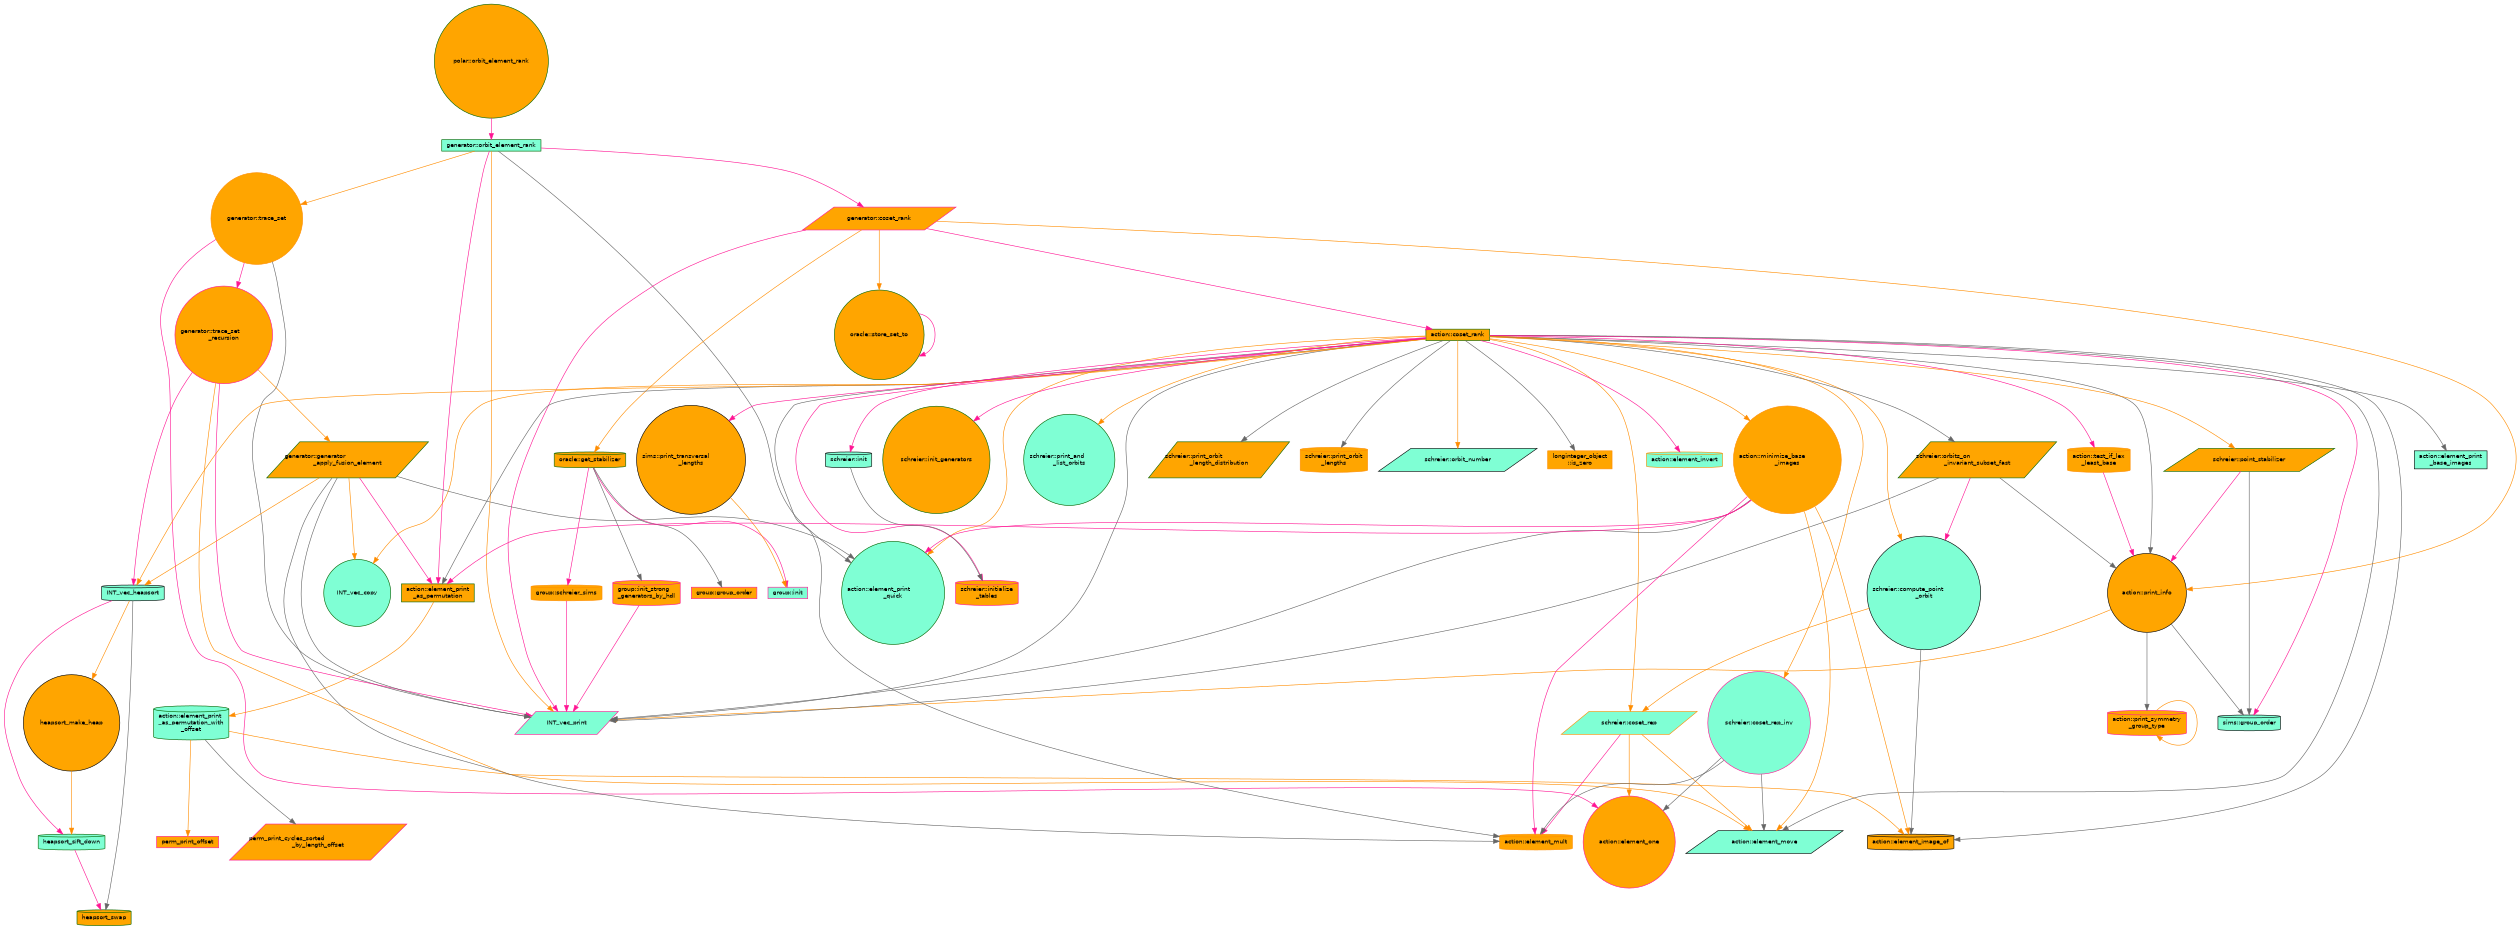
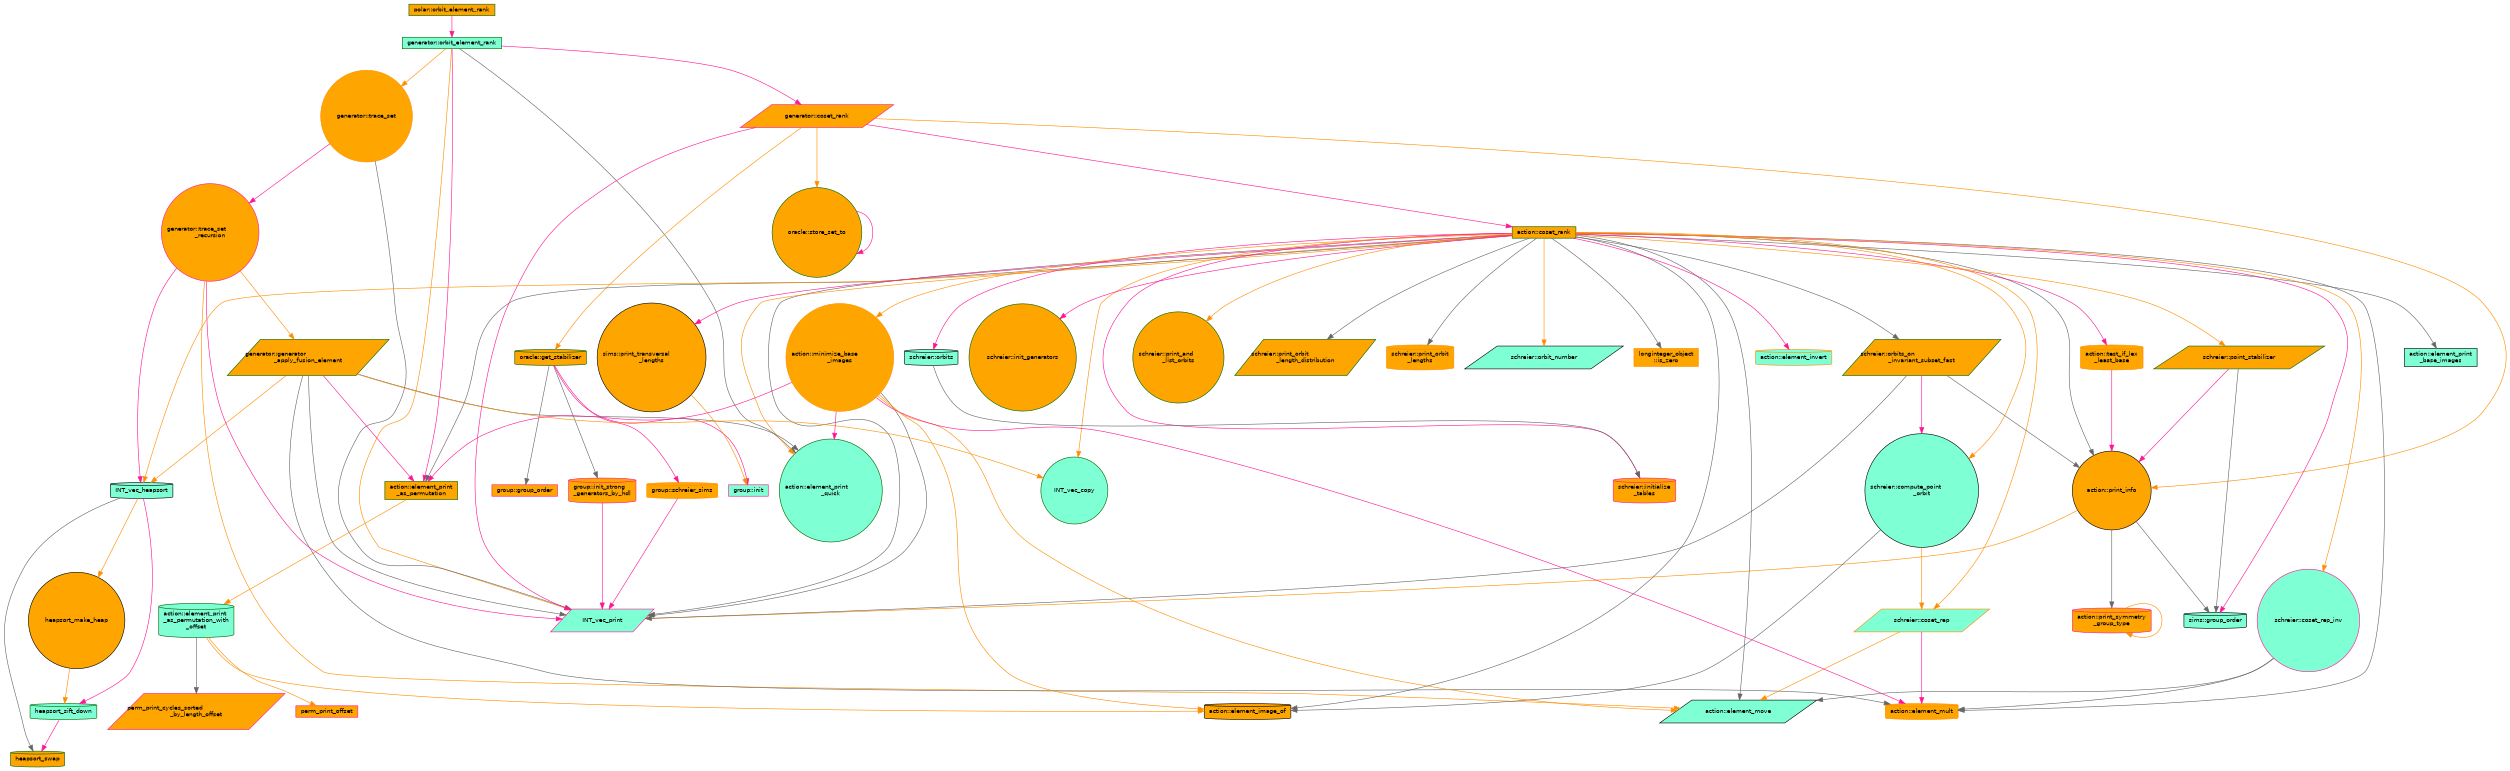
(491, 61) -> (452, 10)
(849, 460) -> (931, 357)
(1069, 460) -> (1178, 357)
(1629, 842) -> none
